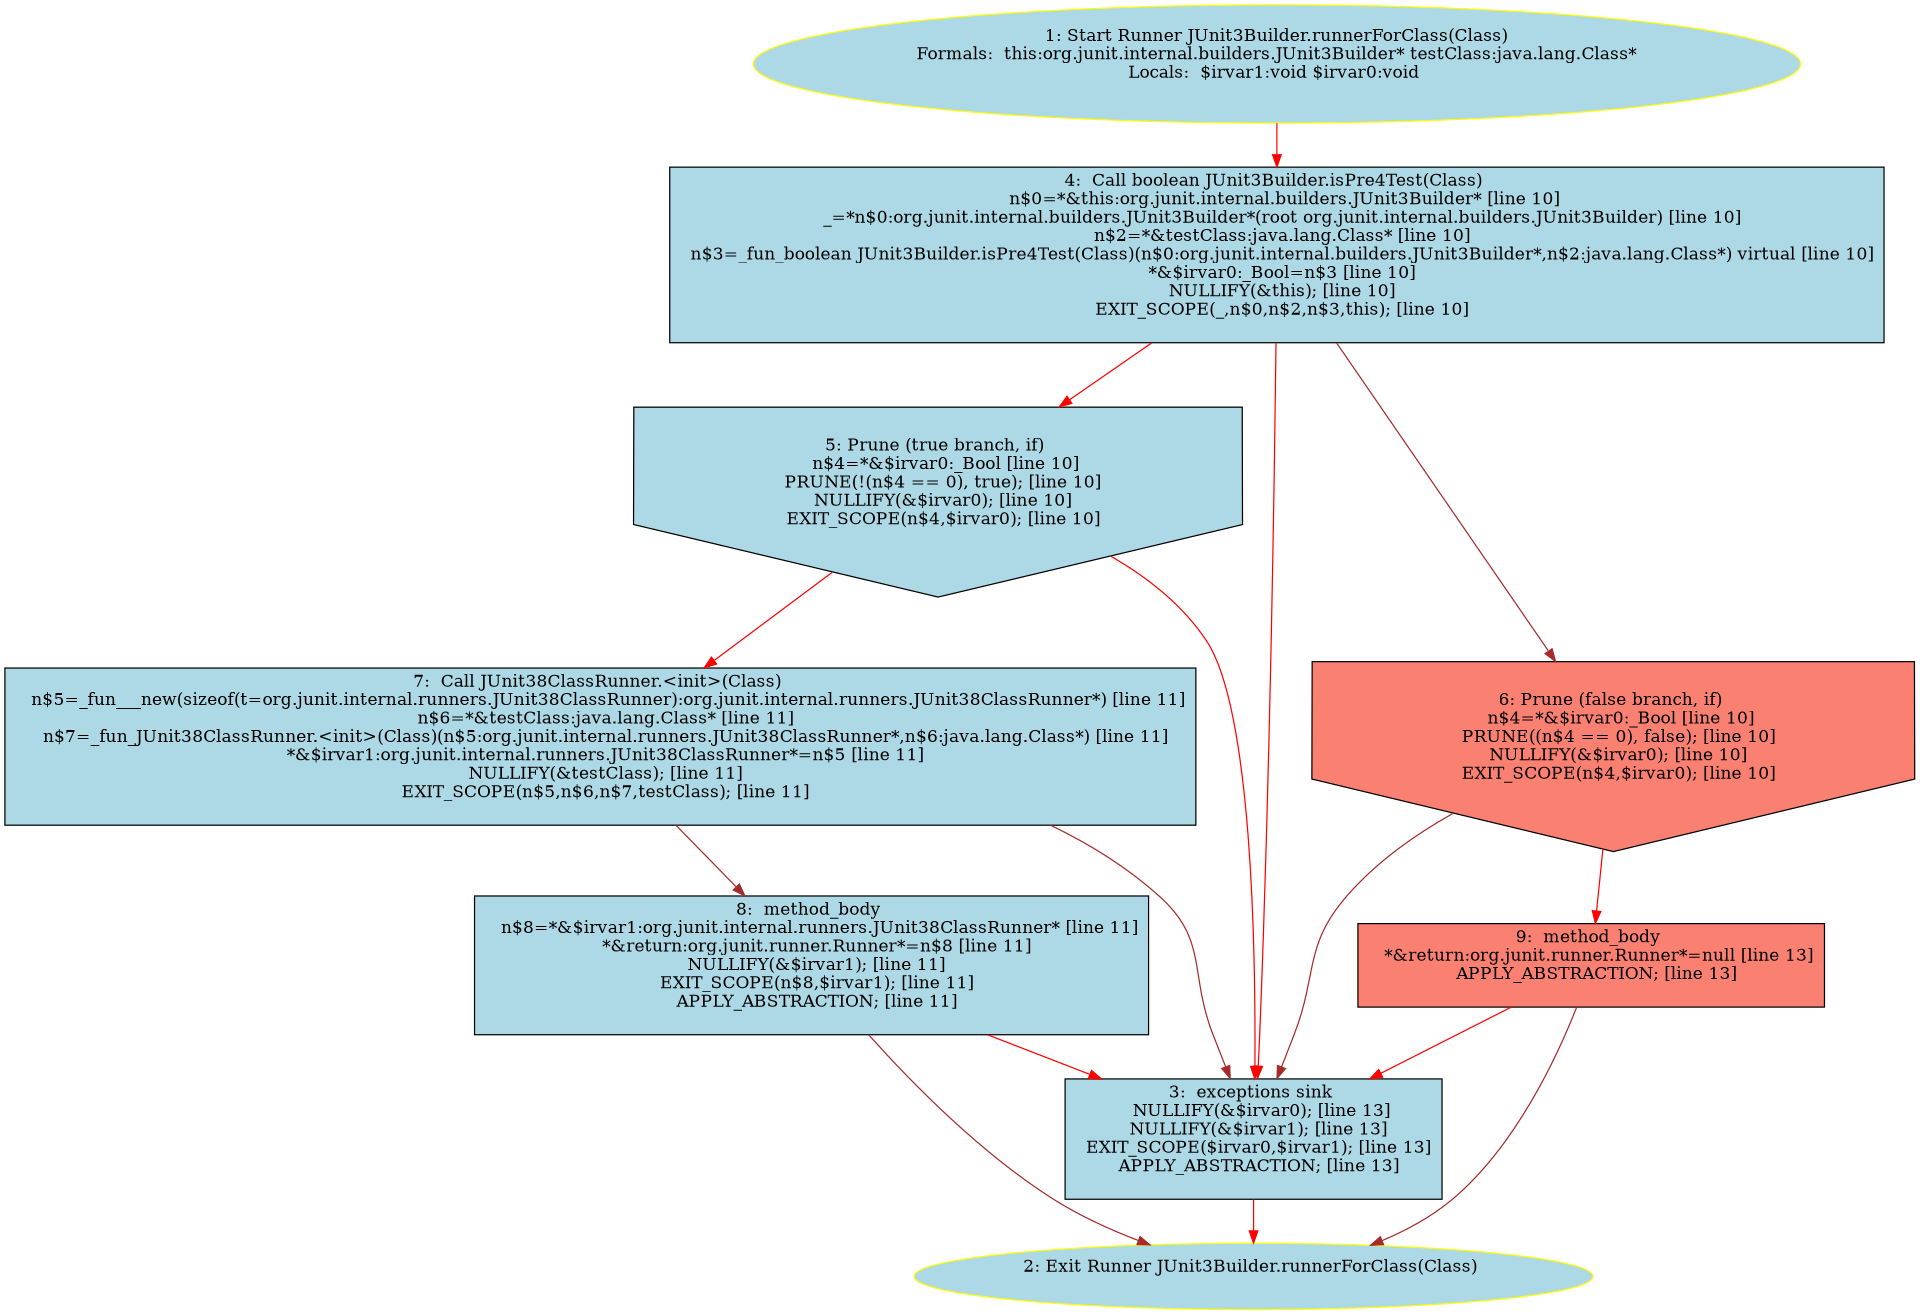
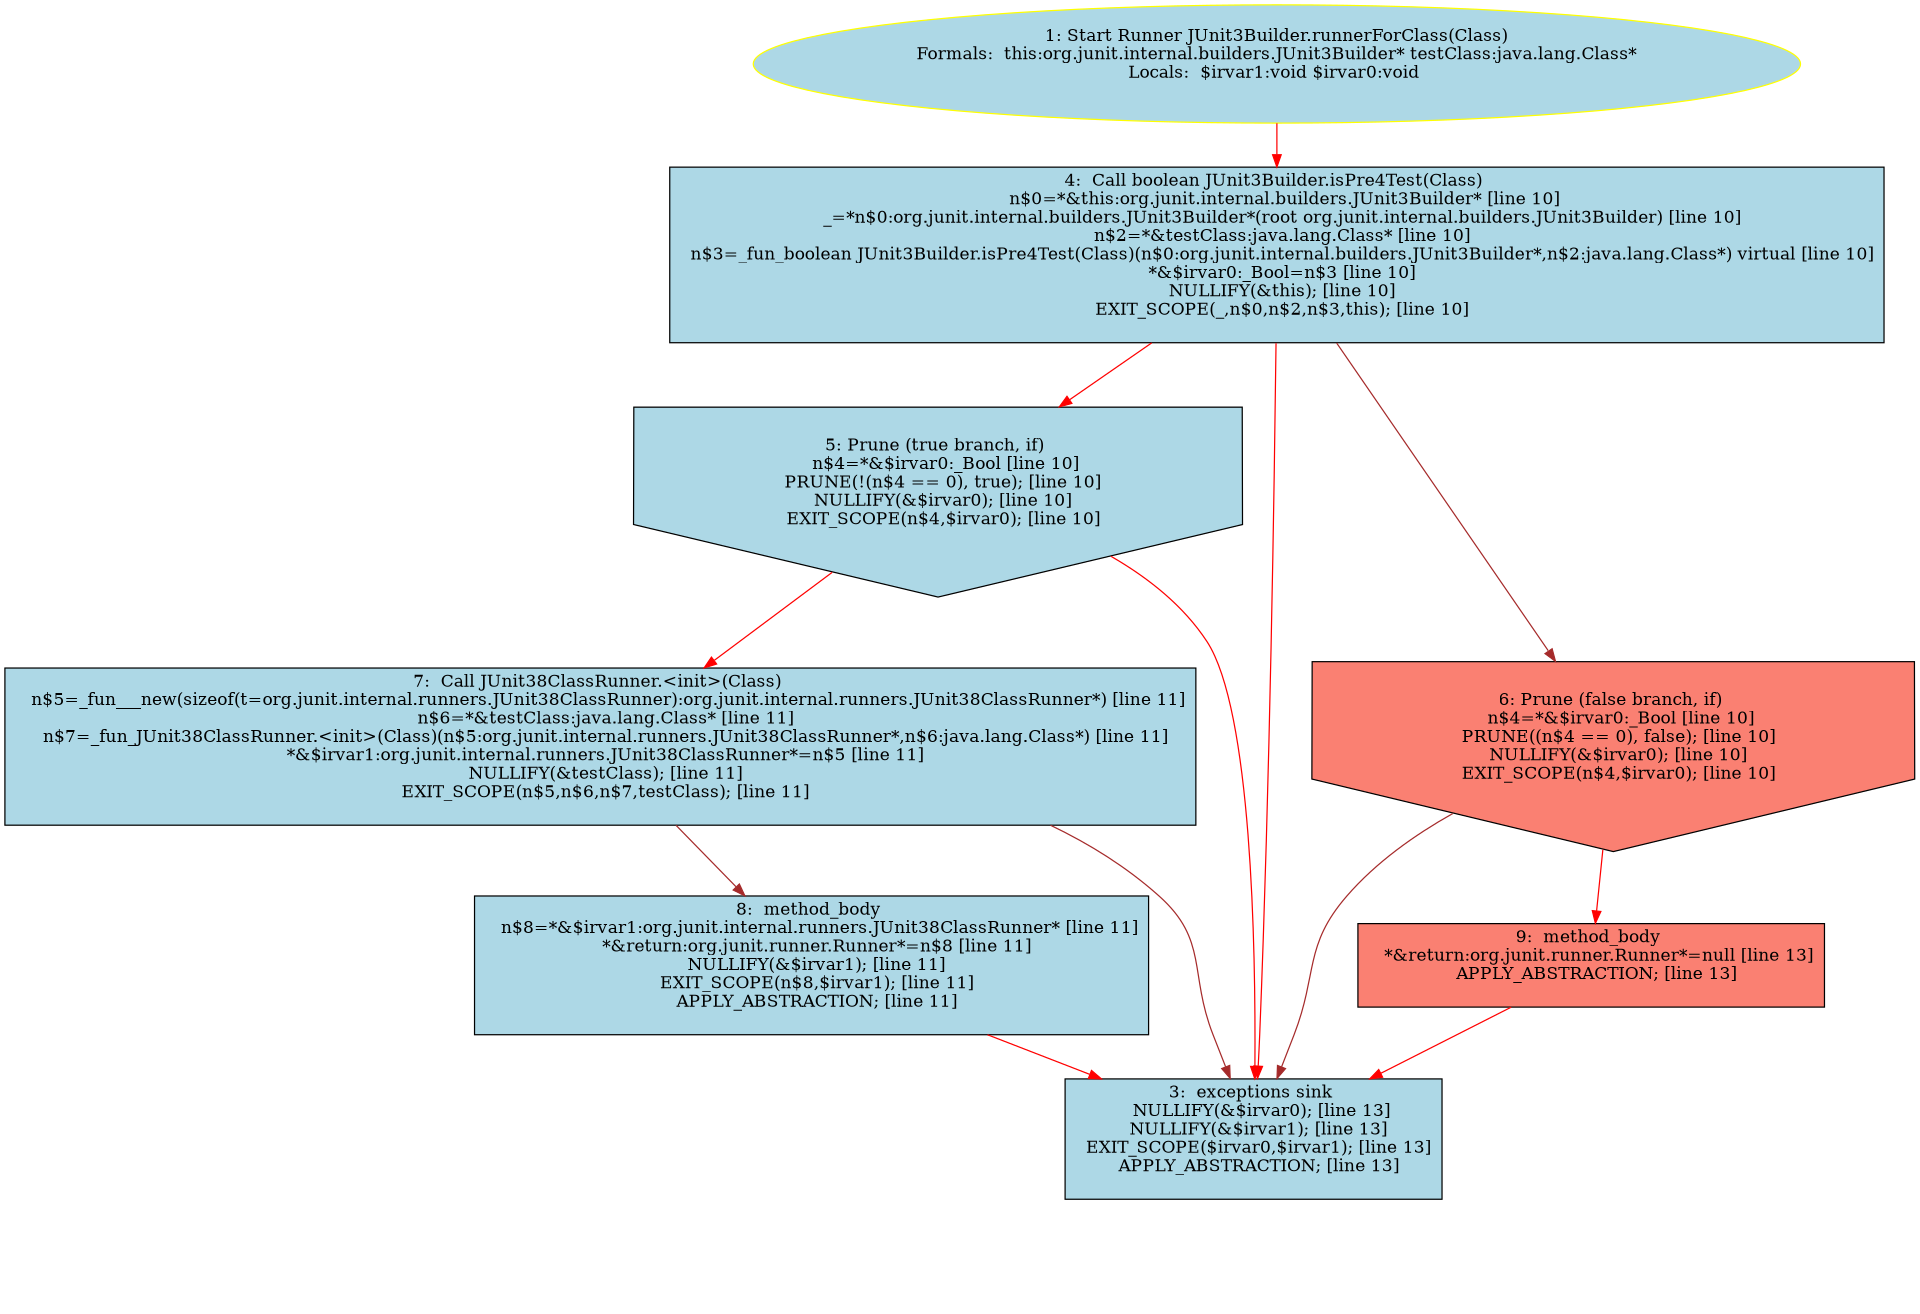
(1254, 1276) -> none
